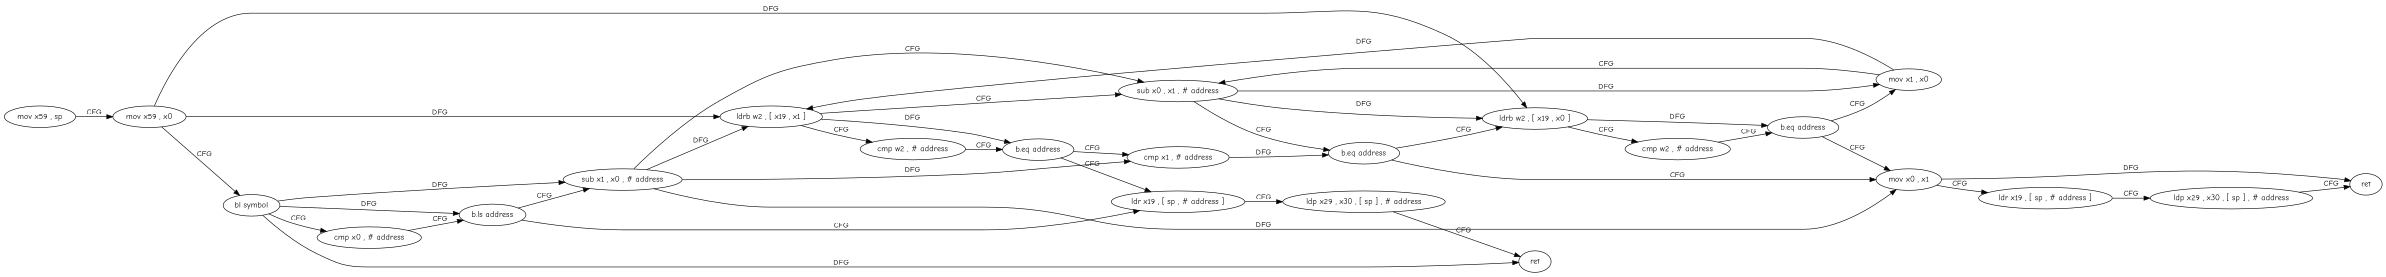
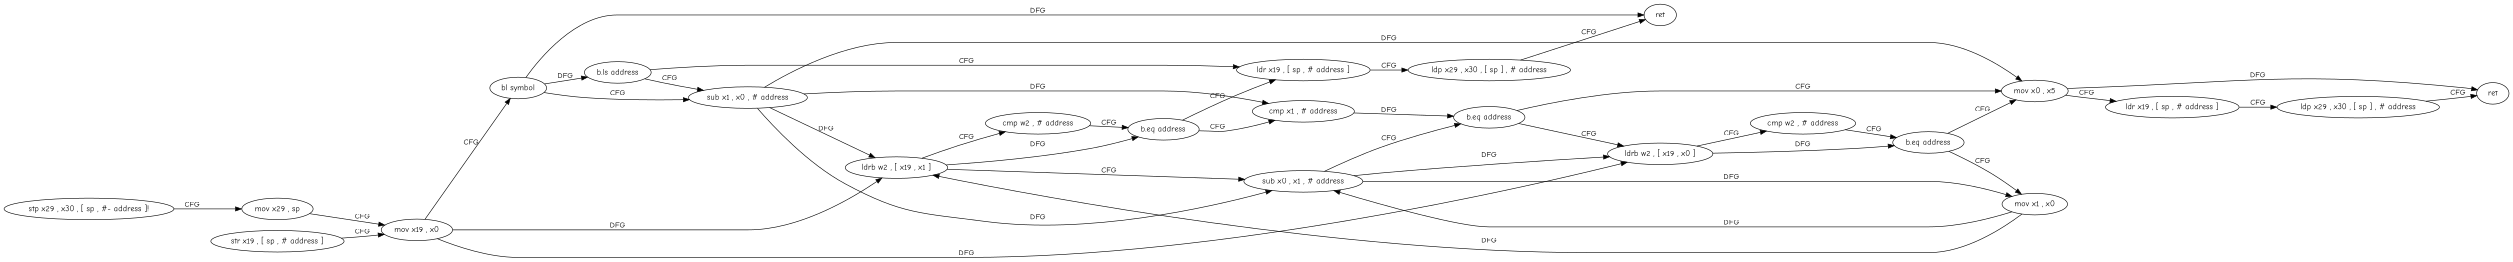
(913, 49) -> (1038, 217)
(1606, 64) -> (1732, 222)
(40, 117) -> (277, 209)
(149, 117) -> (417, 230)
(1909, 180) -> (2035, 91)
(440, 185) -> (618, 93)
none -> (89, 209)
(369, 238) -> none
none -> (277, 241)
